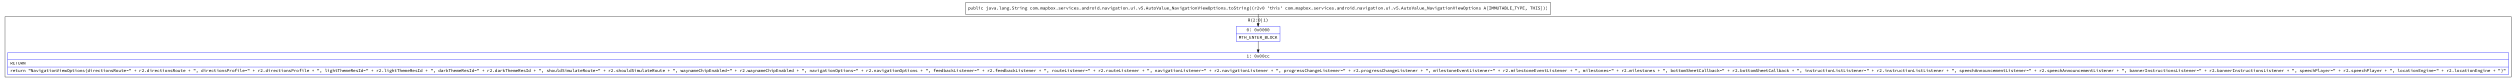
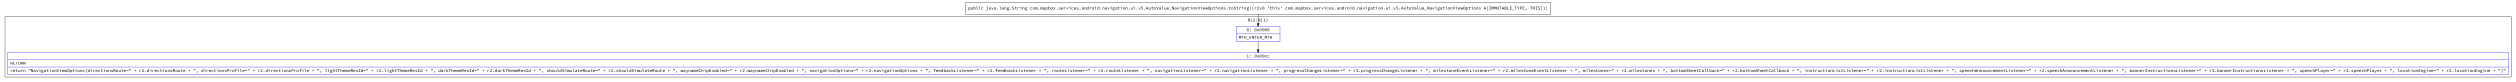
(1258, 38) -> (1256, 38)
